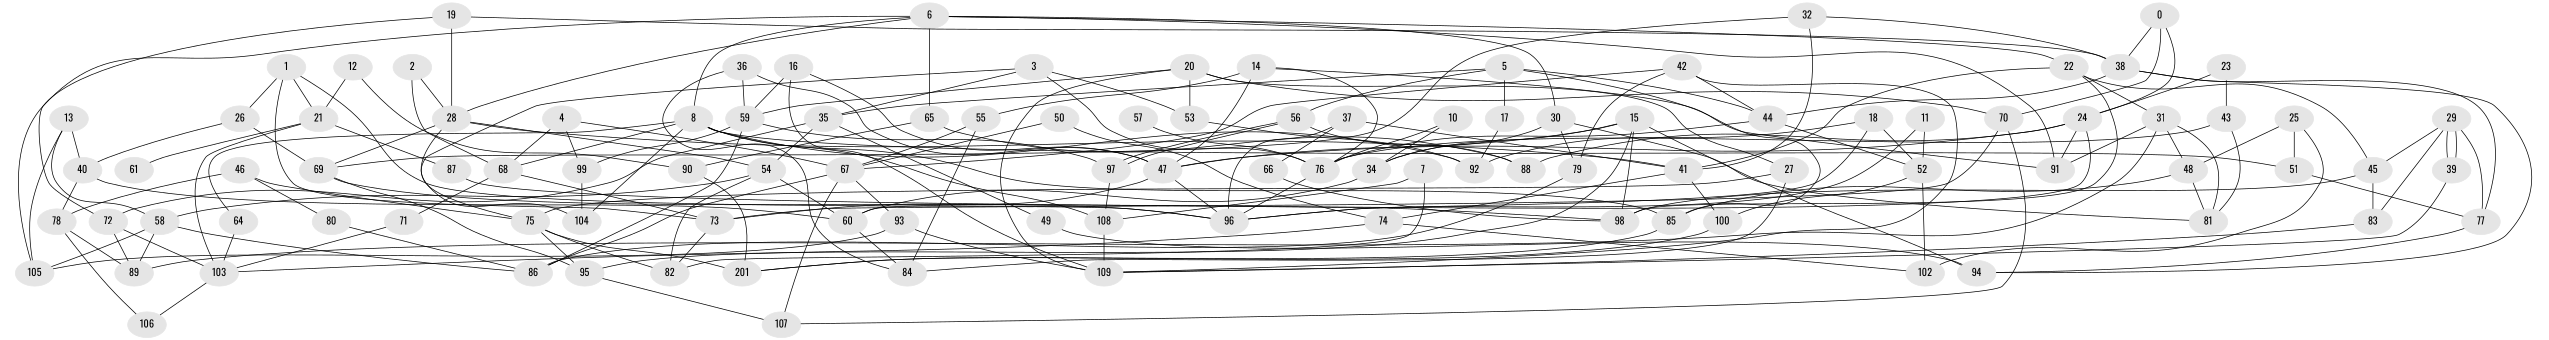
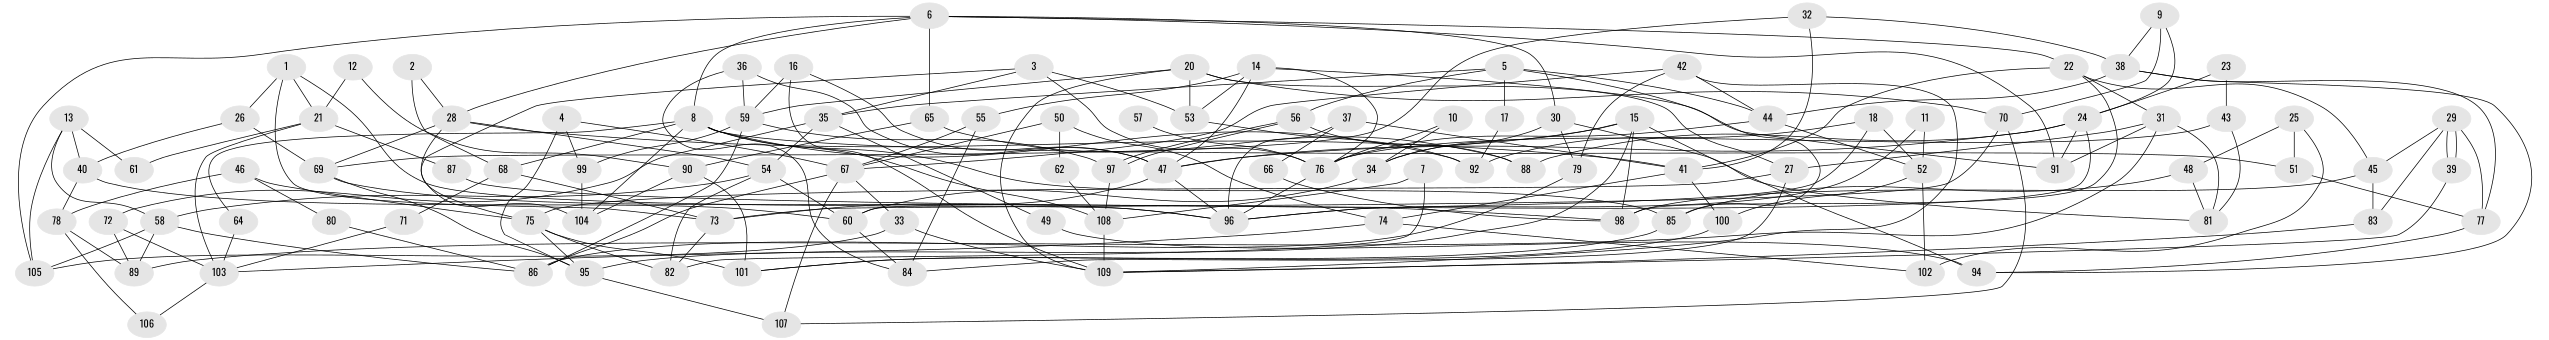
(452, 16) -> none
(2160, 16) -> (2160, 16)
none -> (1223, 93)
none -> (102, 145)
(532, 145) -> (501, 225)
(2175, 145) -> (1976, 148)
none -> (1060, 170)
none -> (635, 196)
(899, 222) -> (899, 222)
(742, 273) -> (742, 273)
